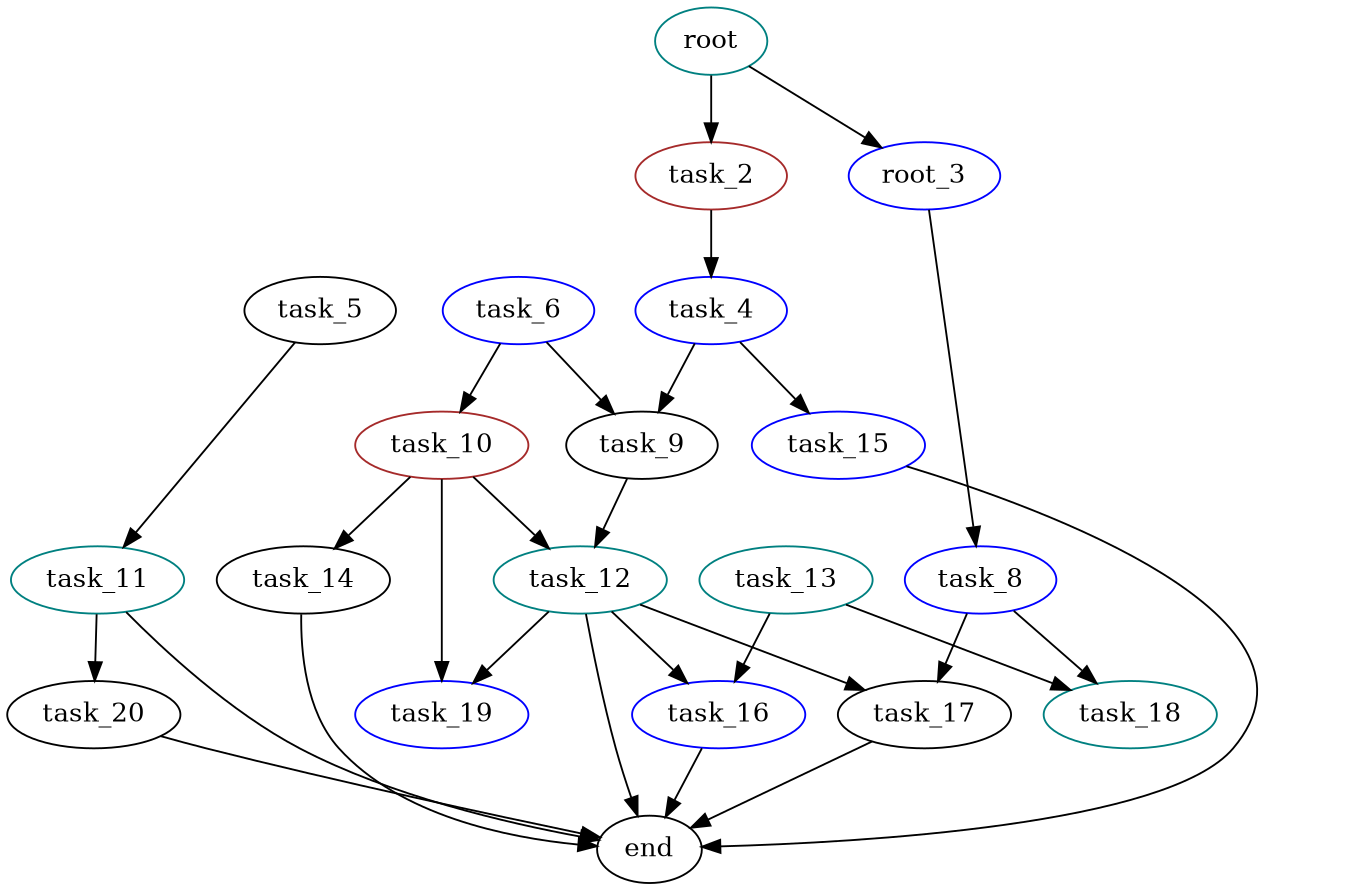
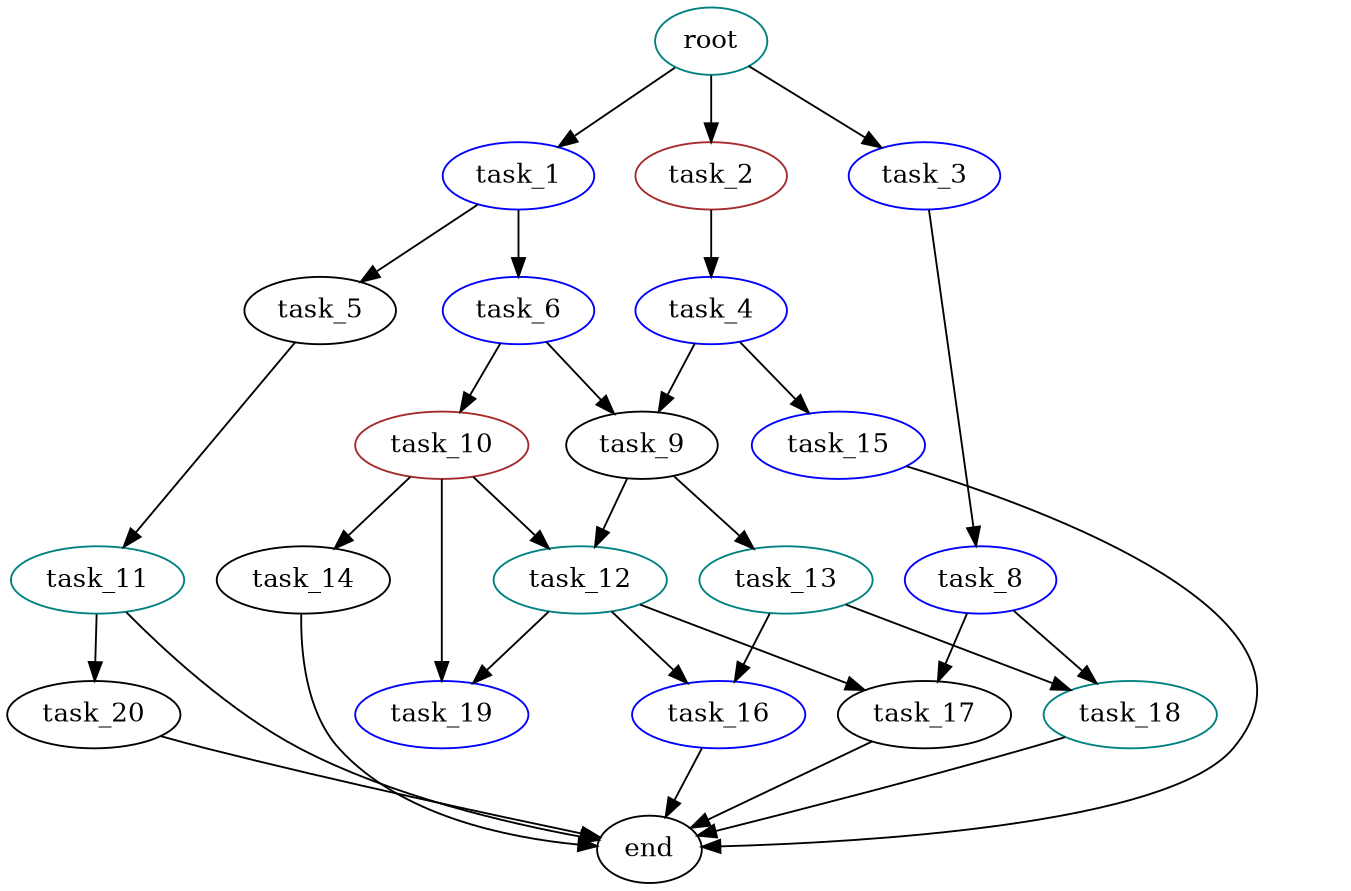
none -> (519, 176)
(924, 176) -> (924, 176)
none -> (707, 506)
(605, 707) -> (891, 786)
